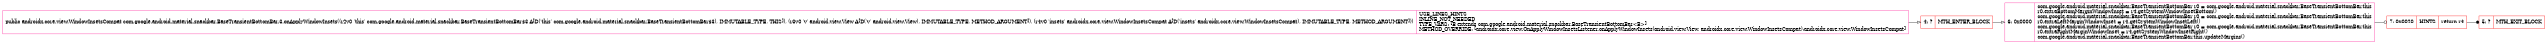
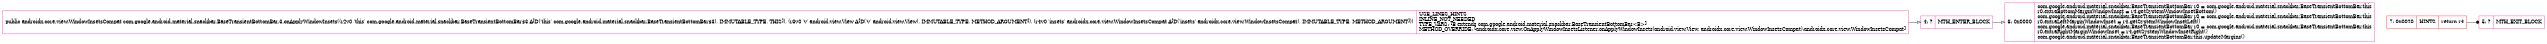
(1957, 22) -> (1957, 22)
(2379, 22) -> none
(2512, 22) -> (2512, 22)
